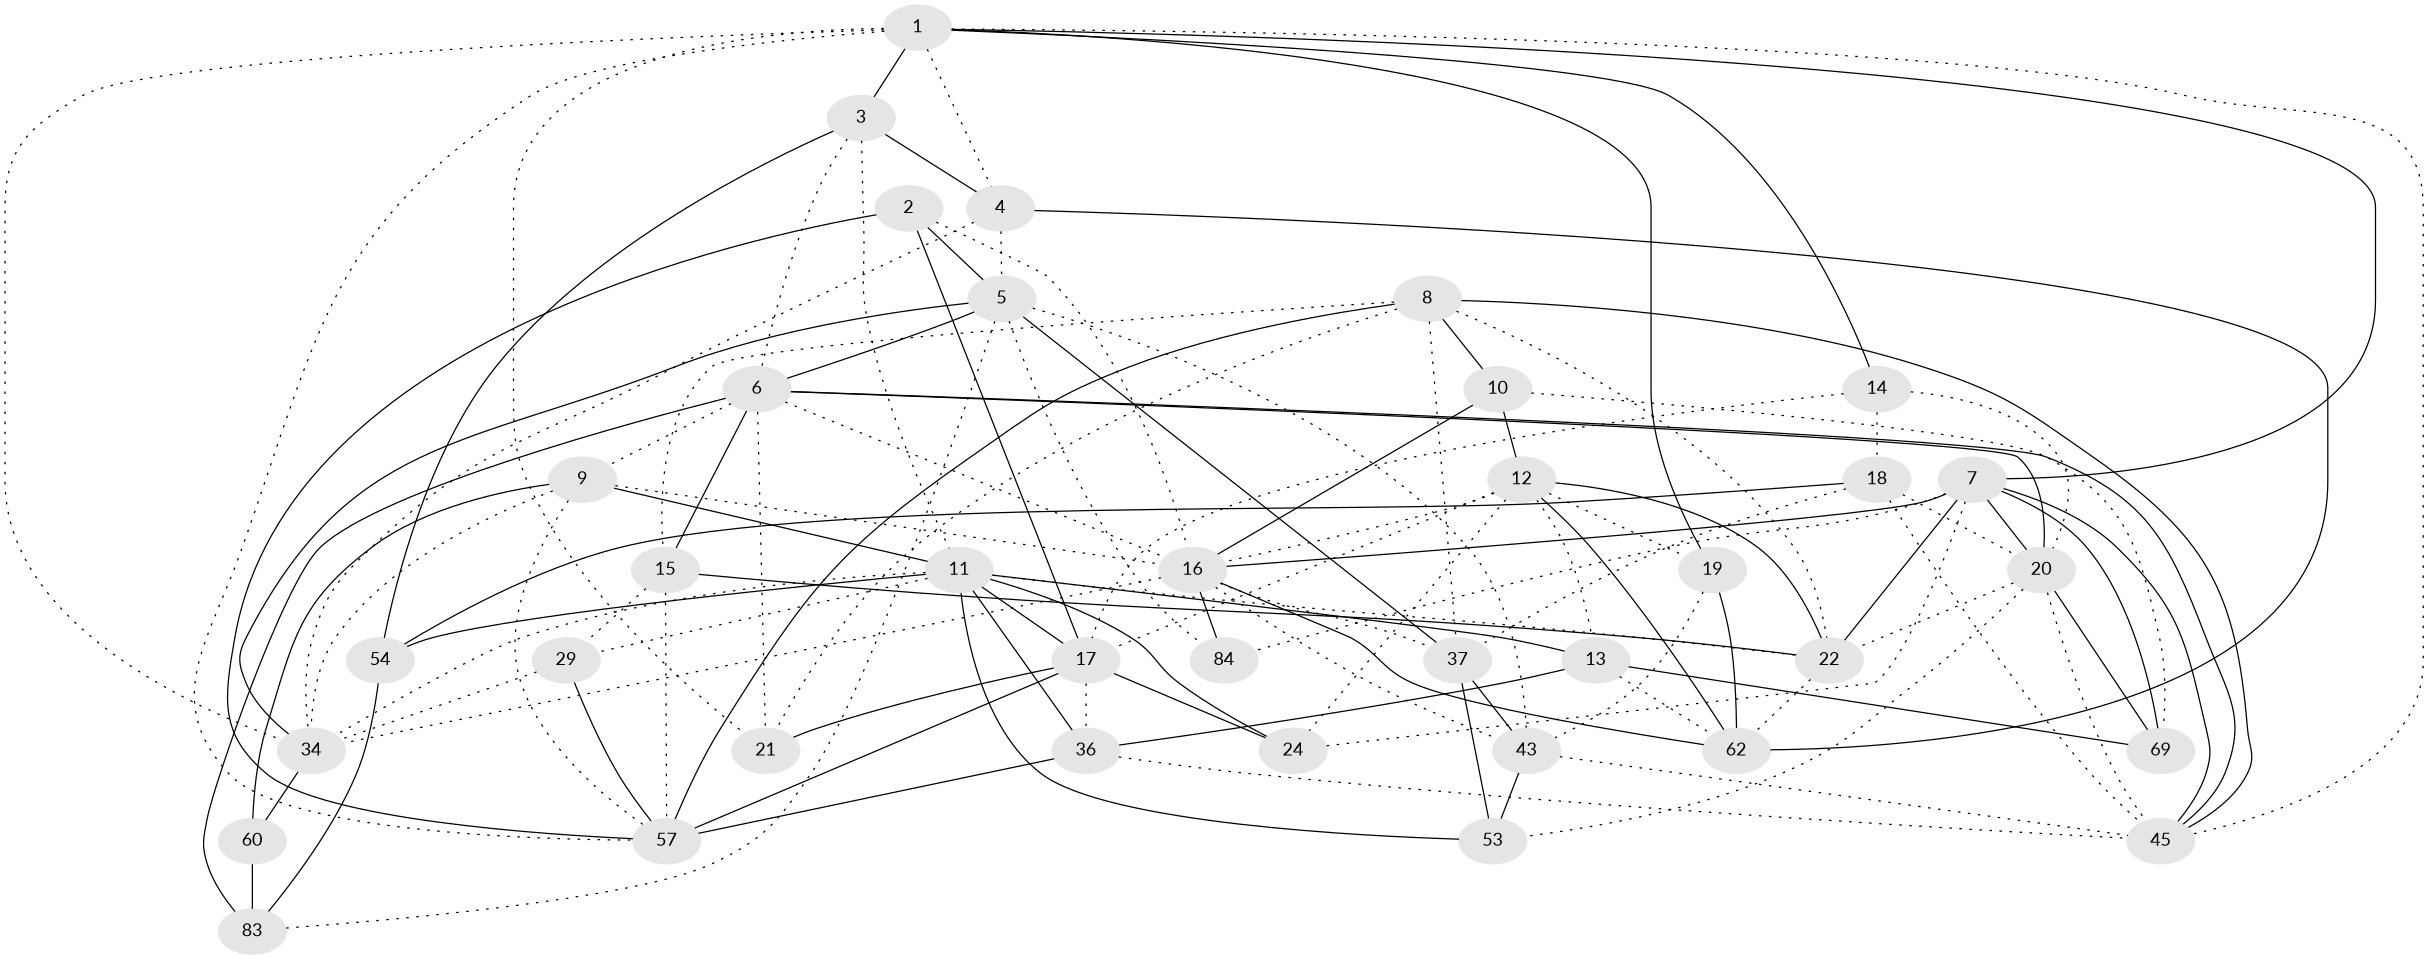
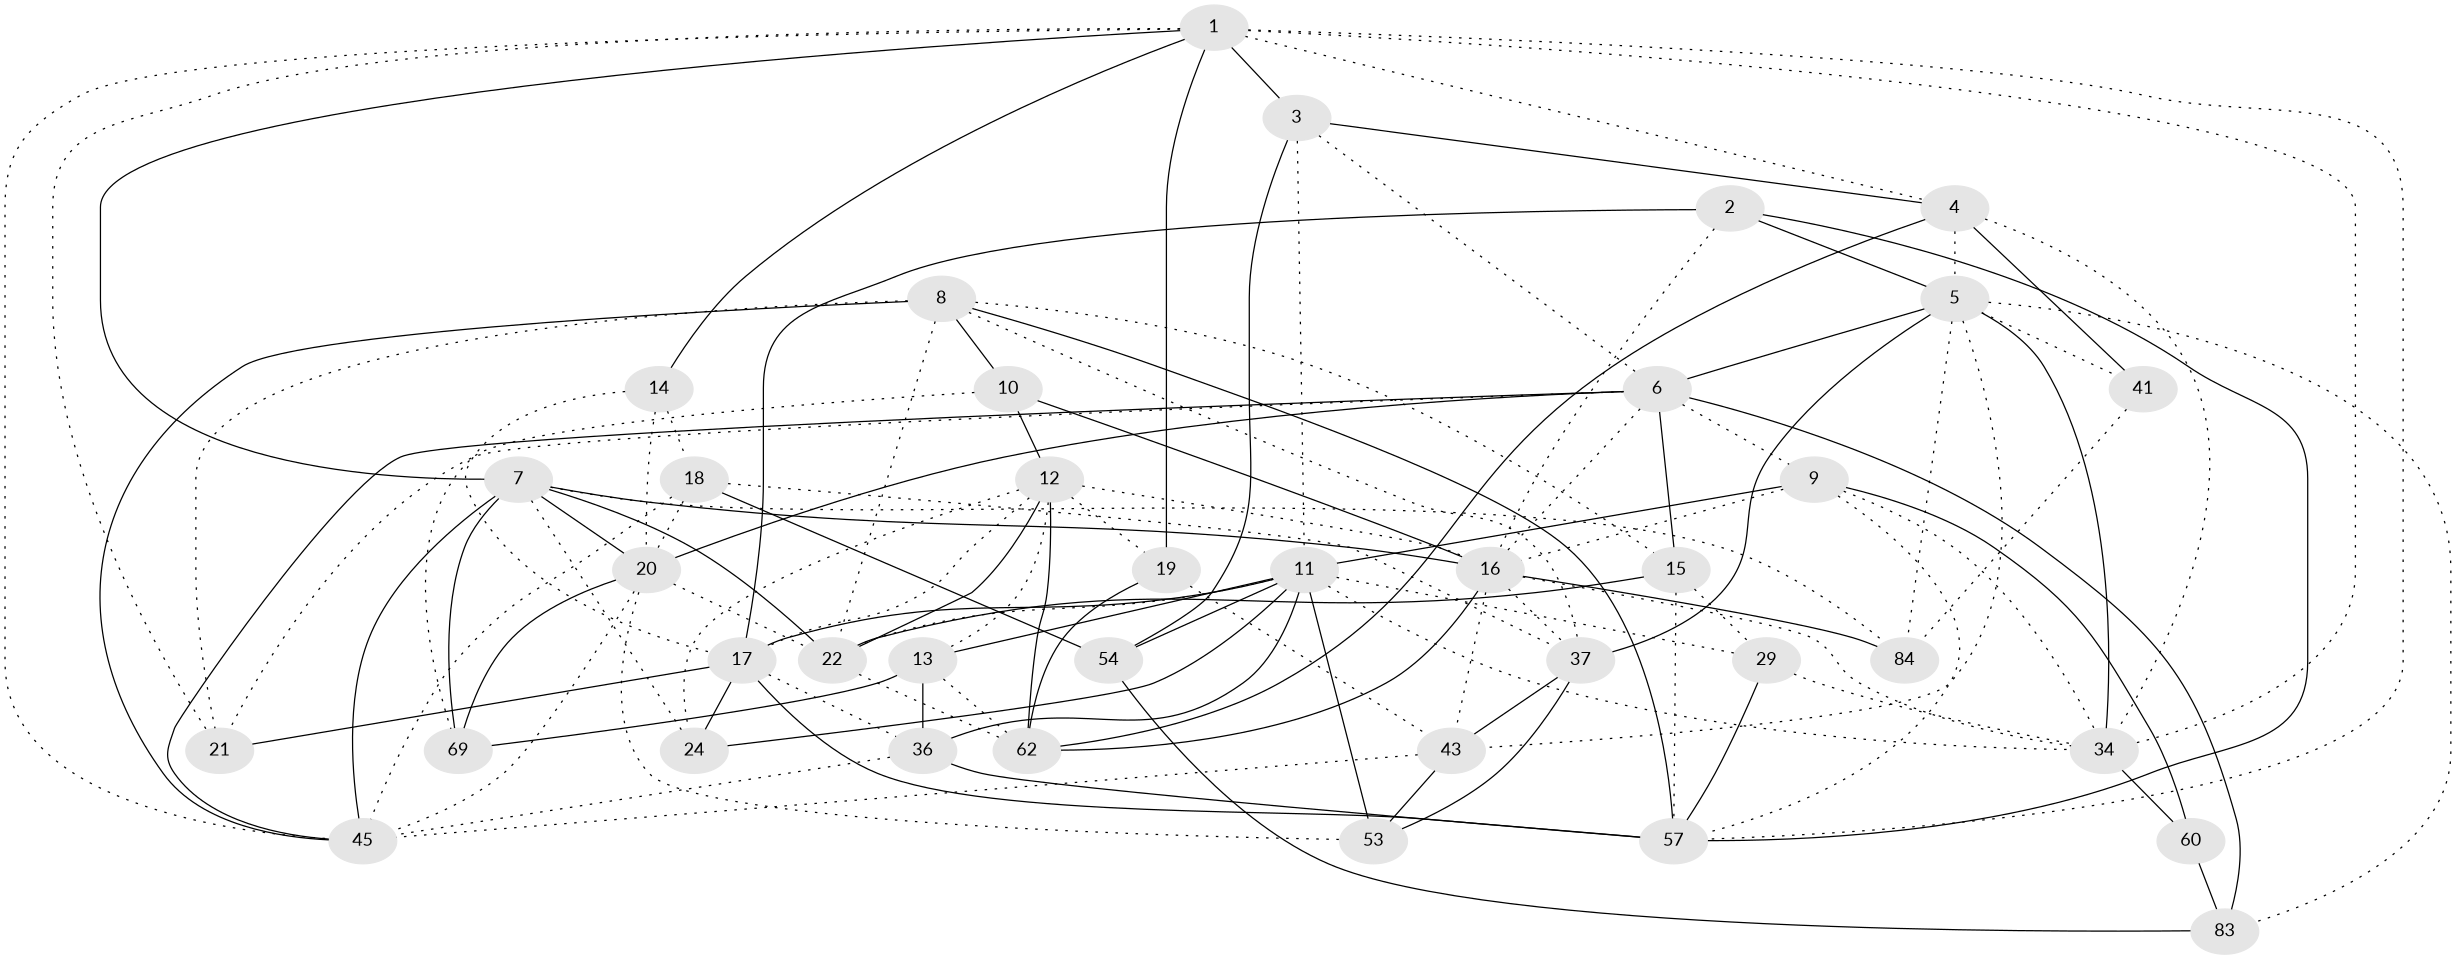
none -> (2143, 389)
